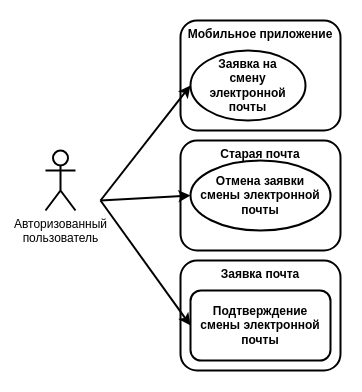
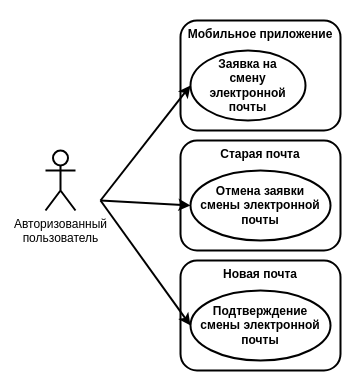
(261, 196) -> (261, 206)
(261, 275) -> (261, 275)
(261, 326) -> (261, 326)
